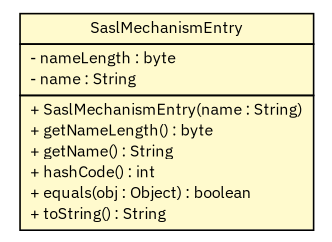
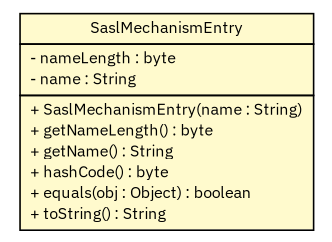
(93, 172) -> (99, 172)
